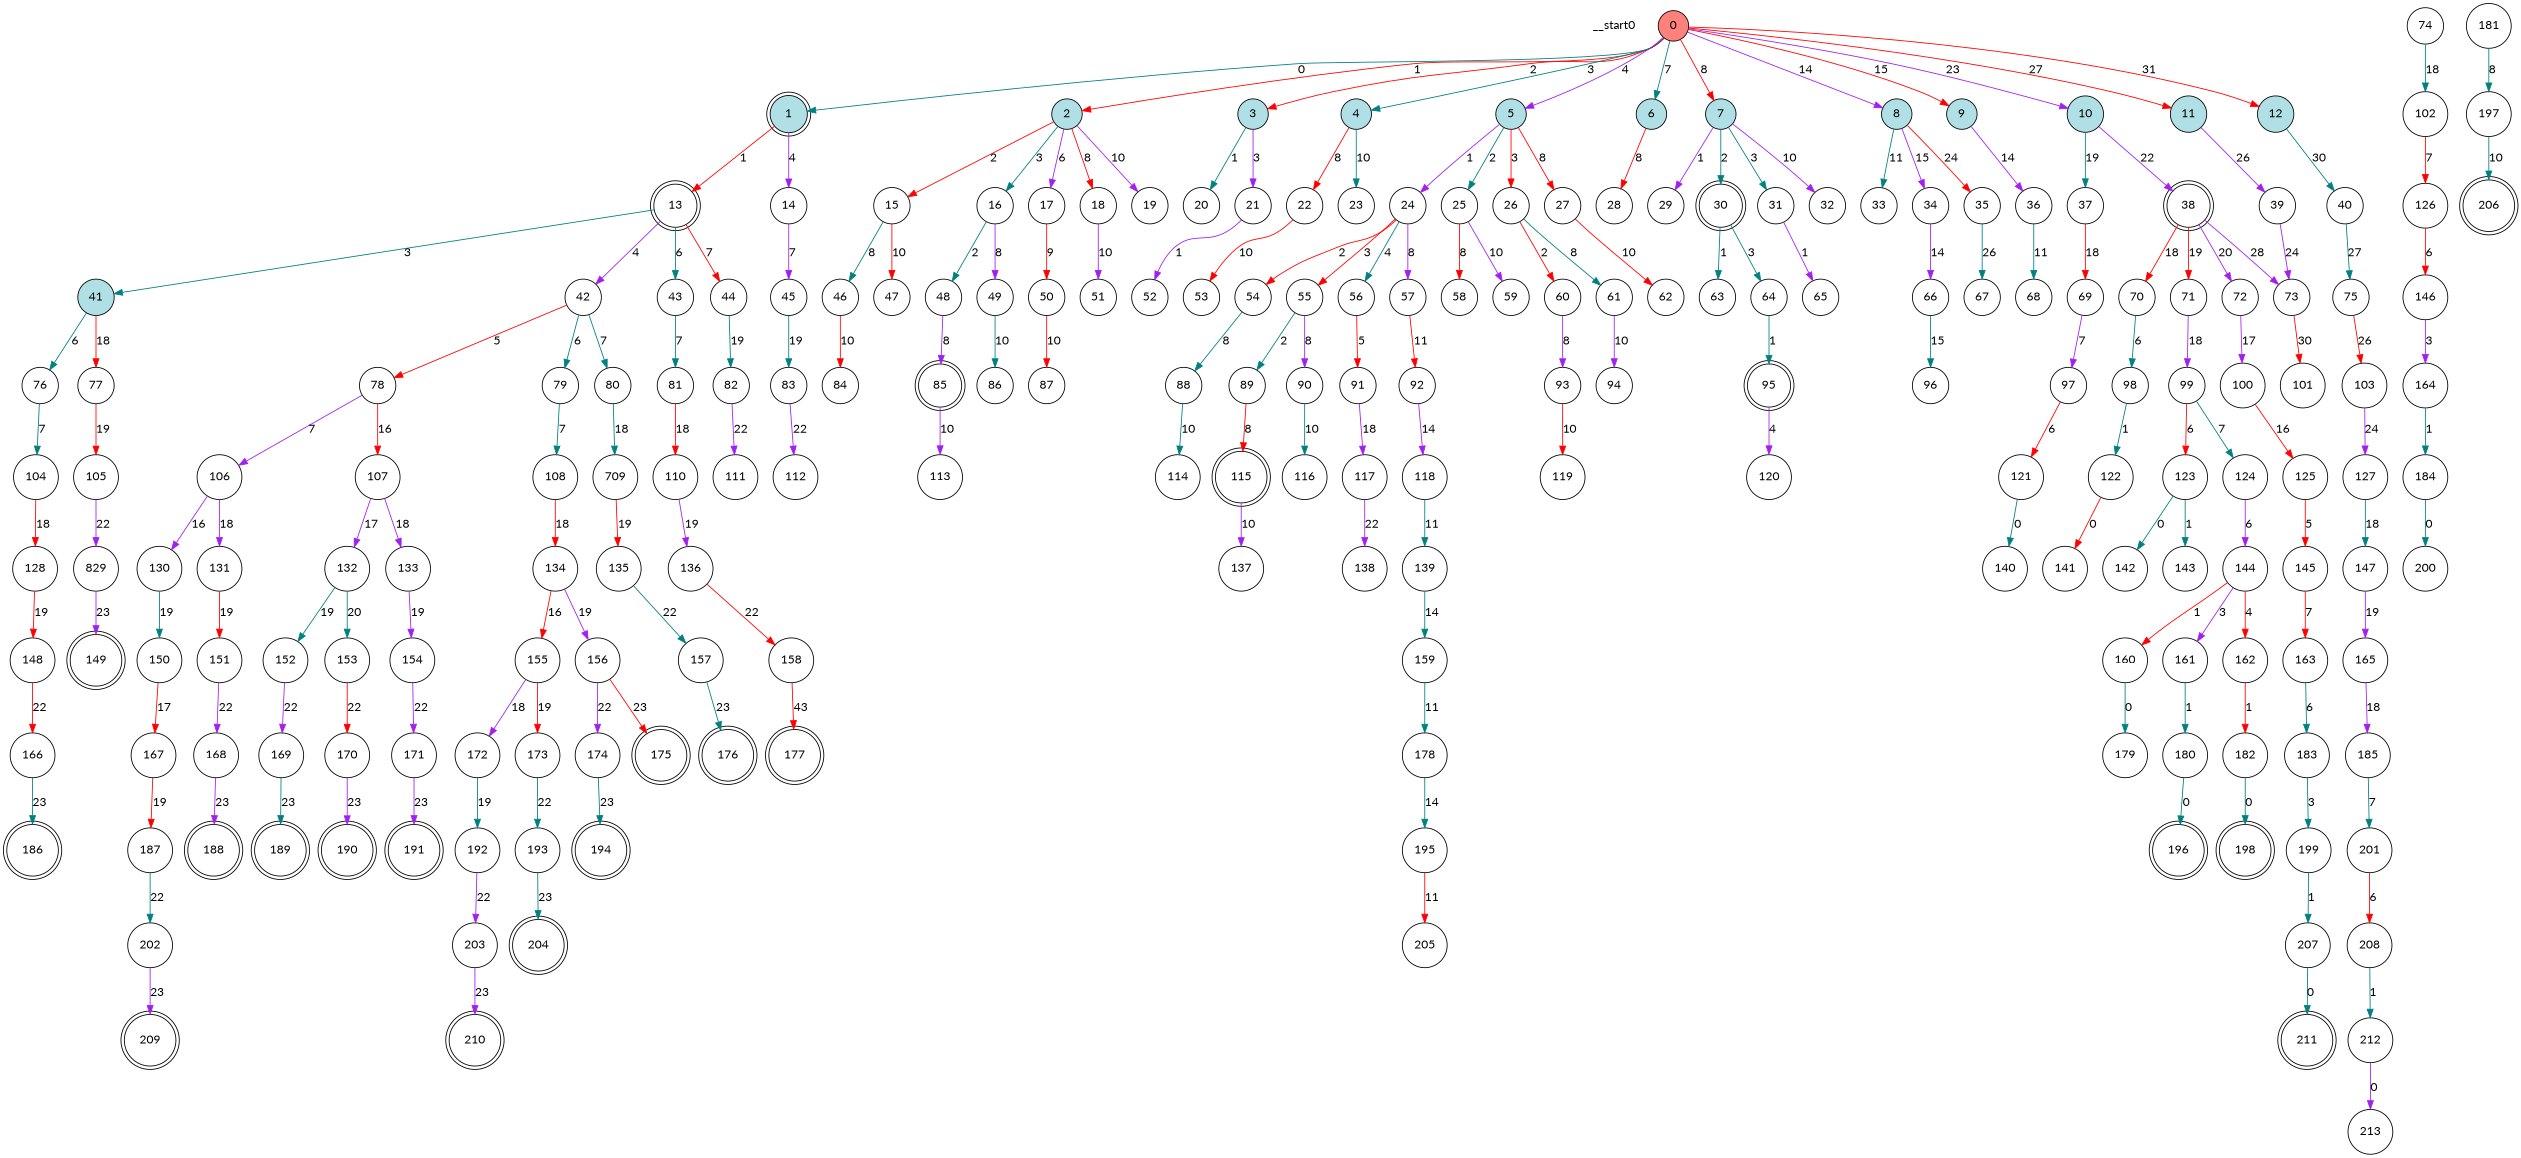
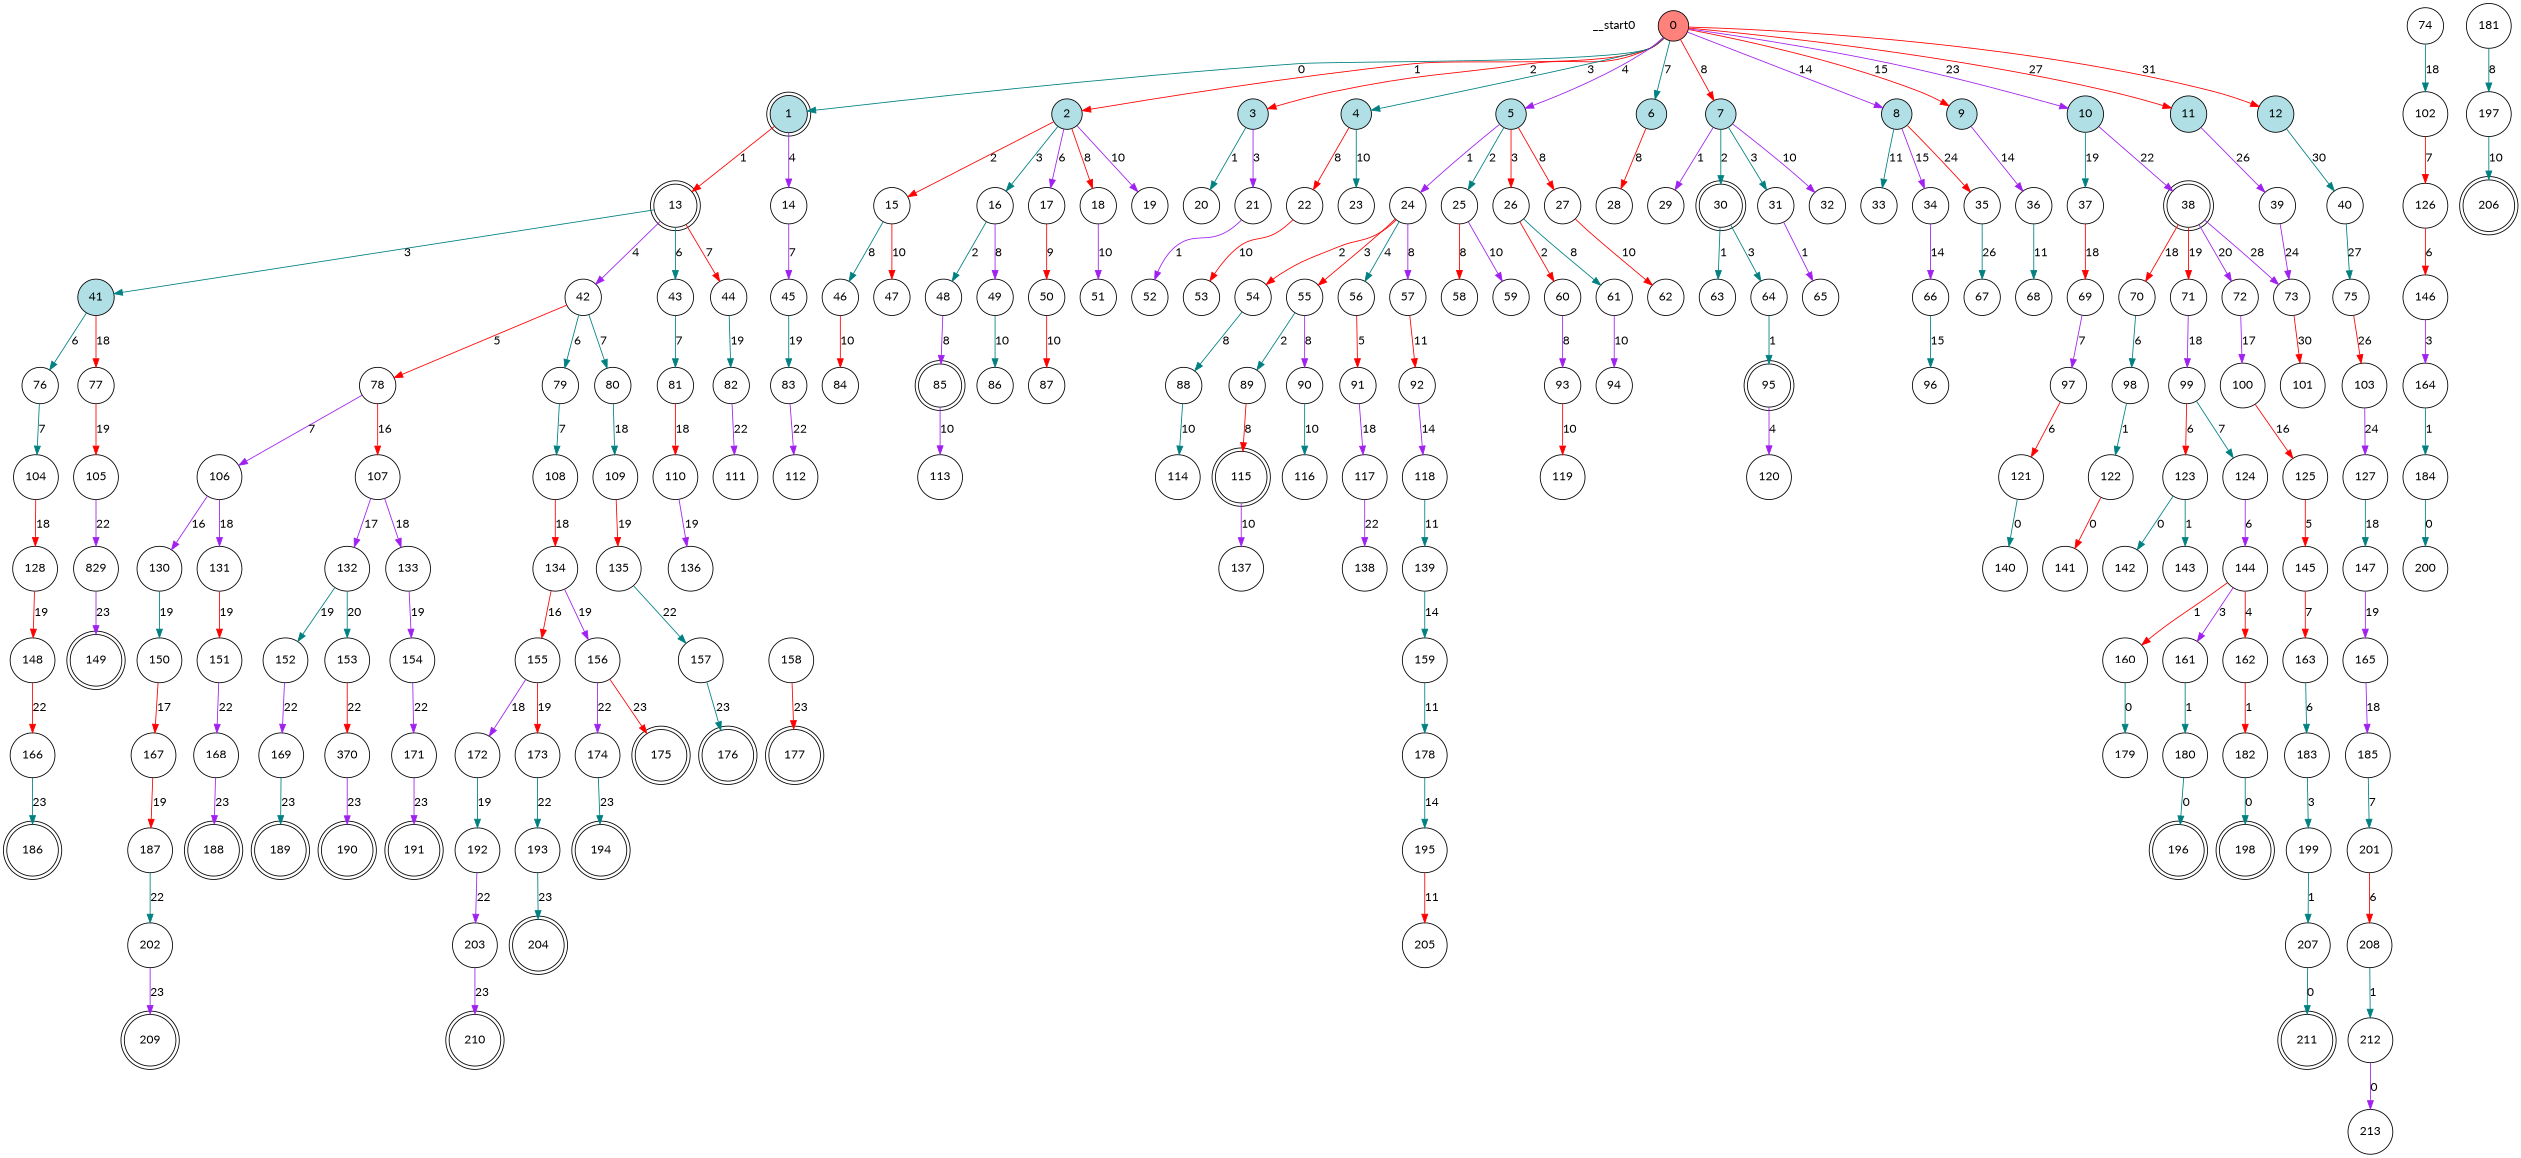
(615, 477) -> (615, 477)
(738, 612) -> none
(801, 708) -> (801, 708)
(347, 755) -> (347, 755)
